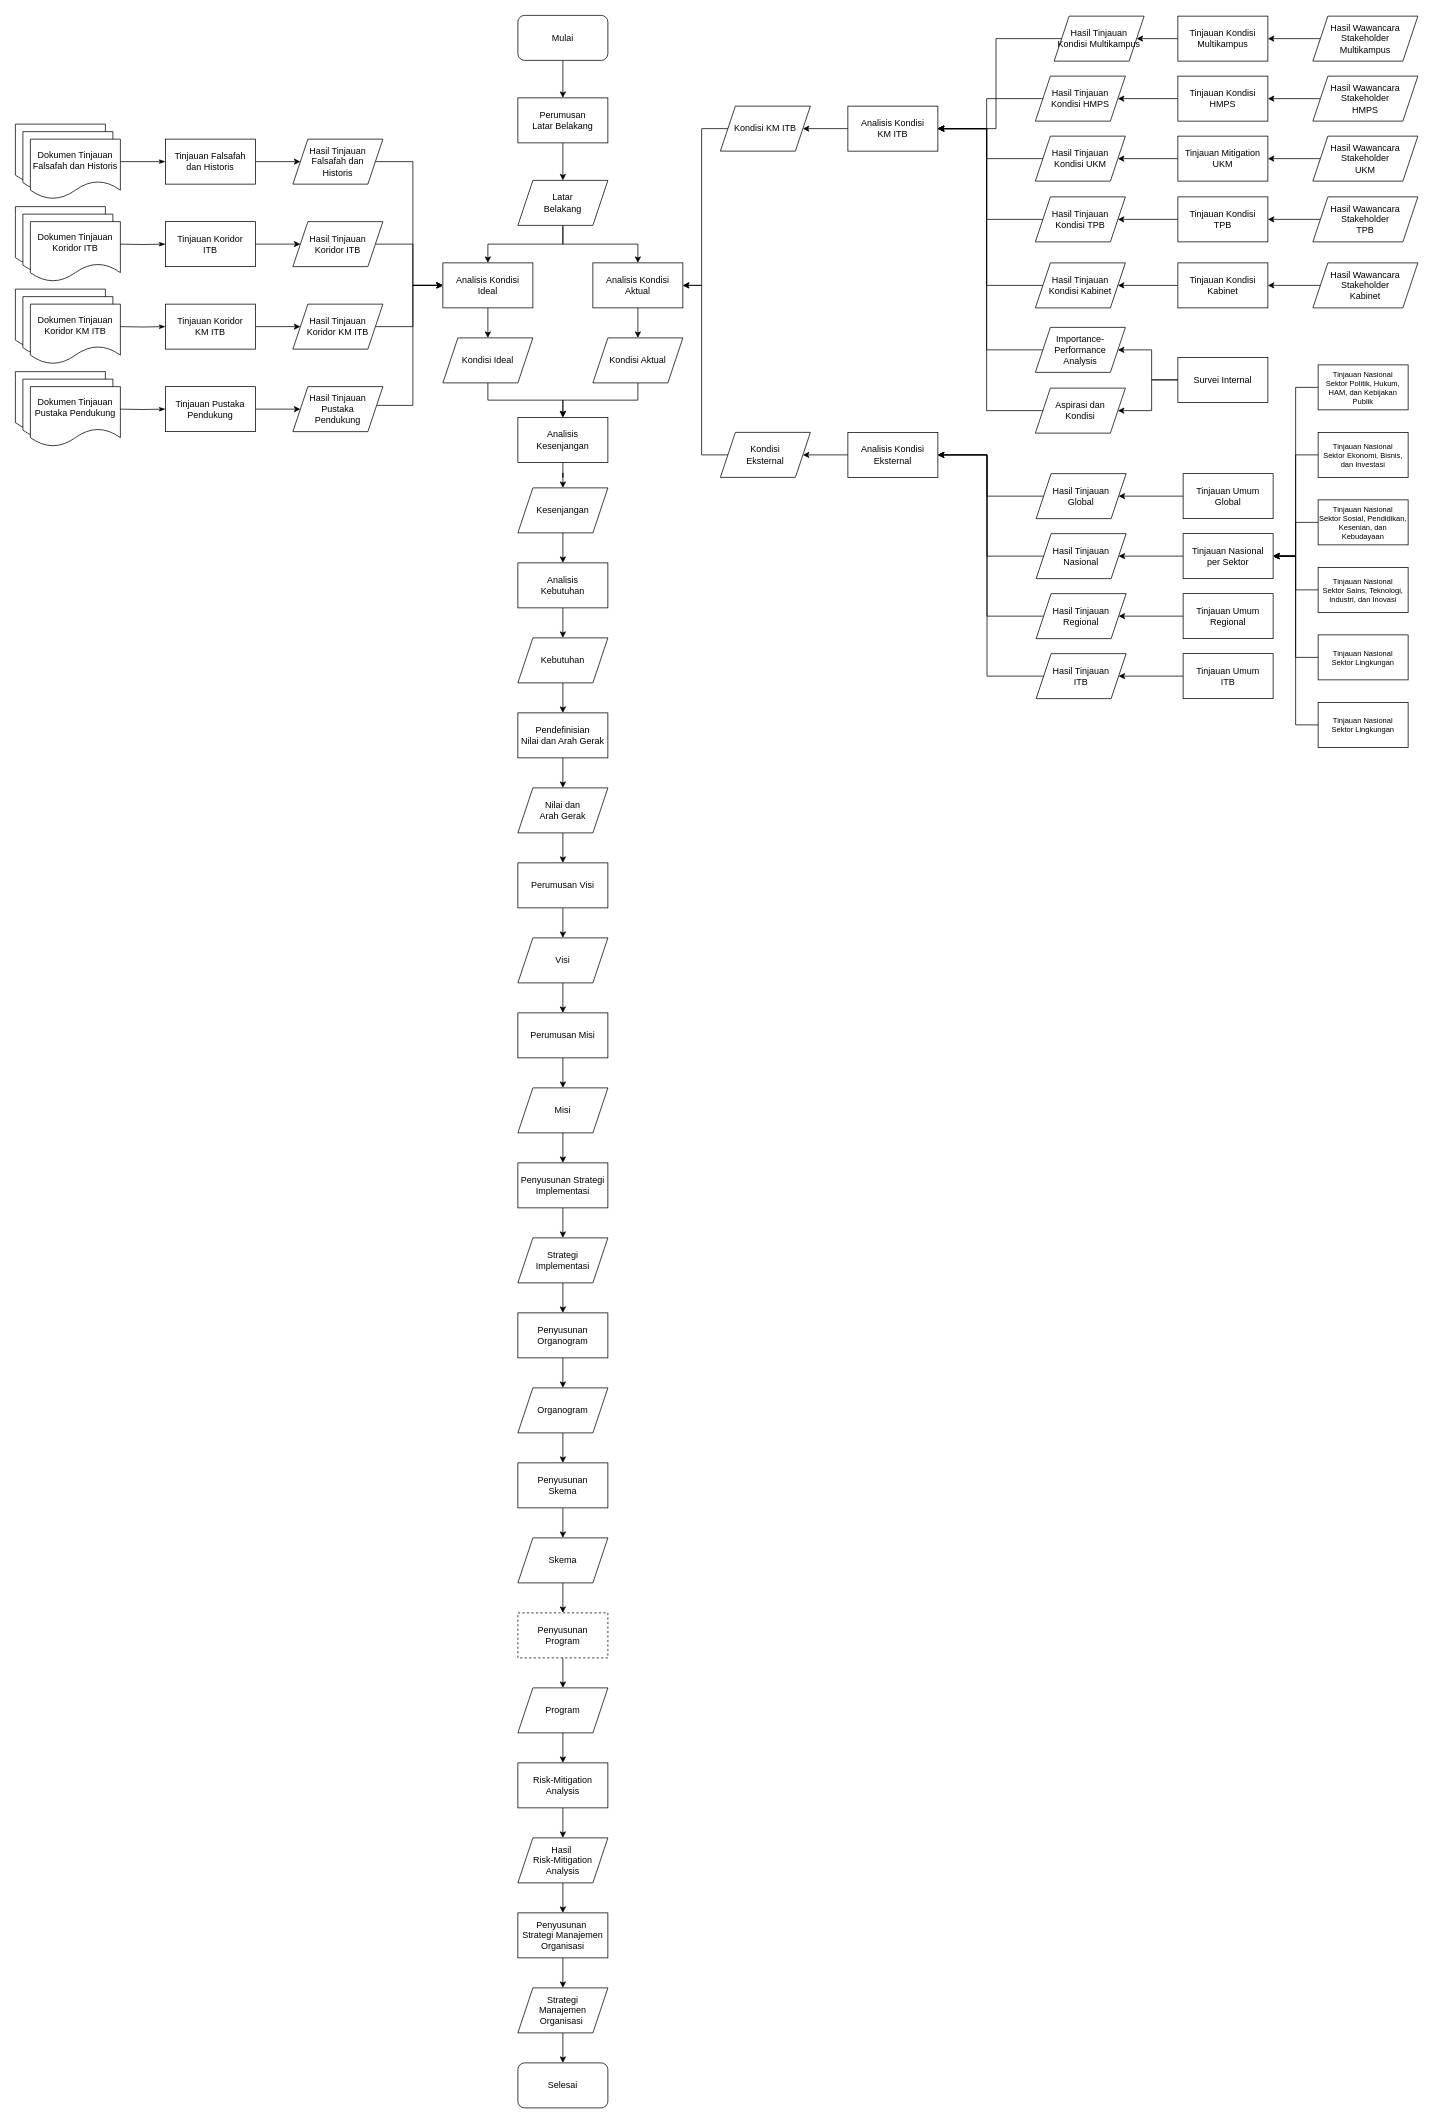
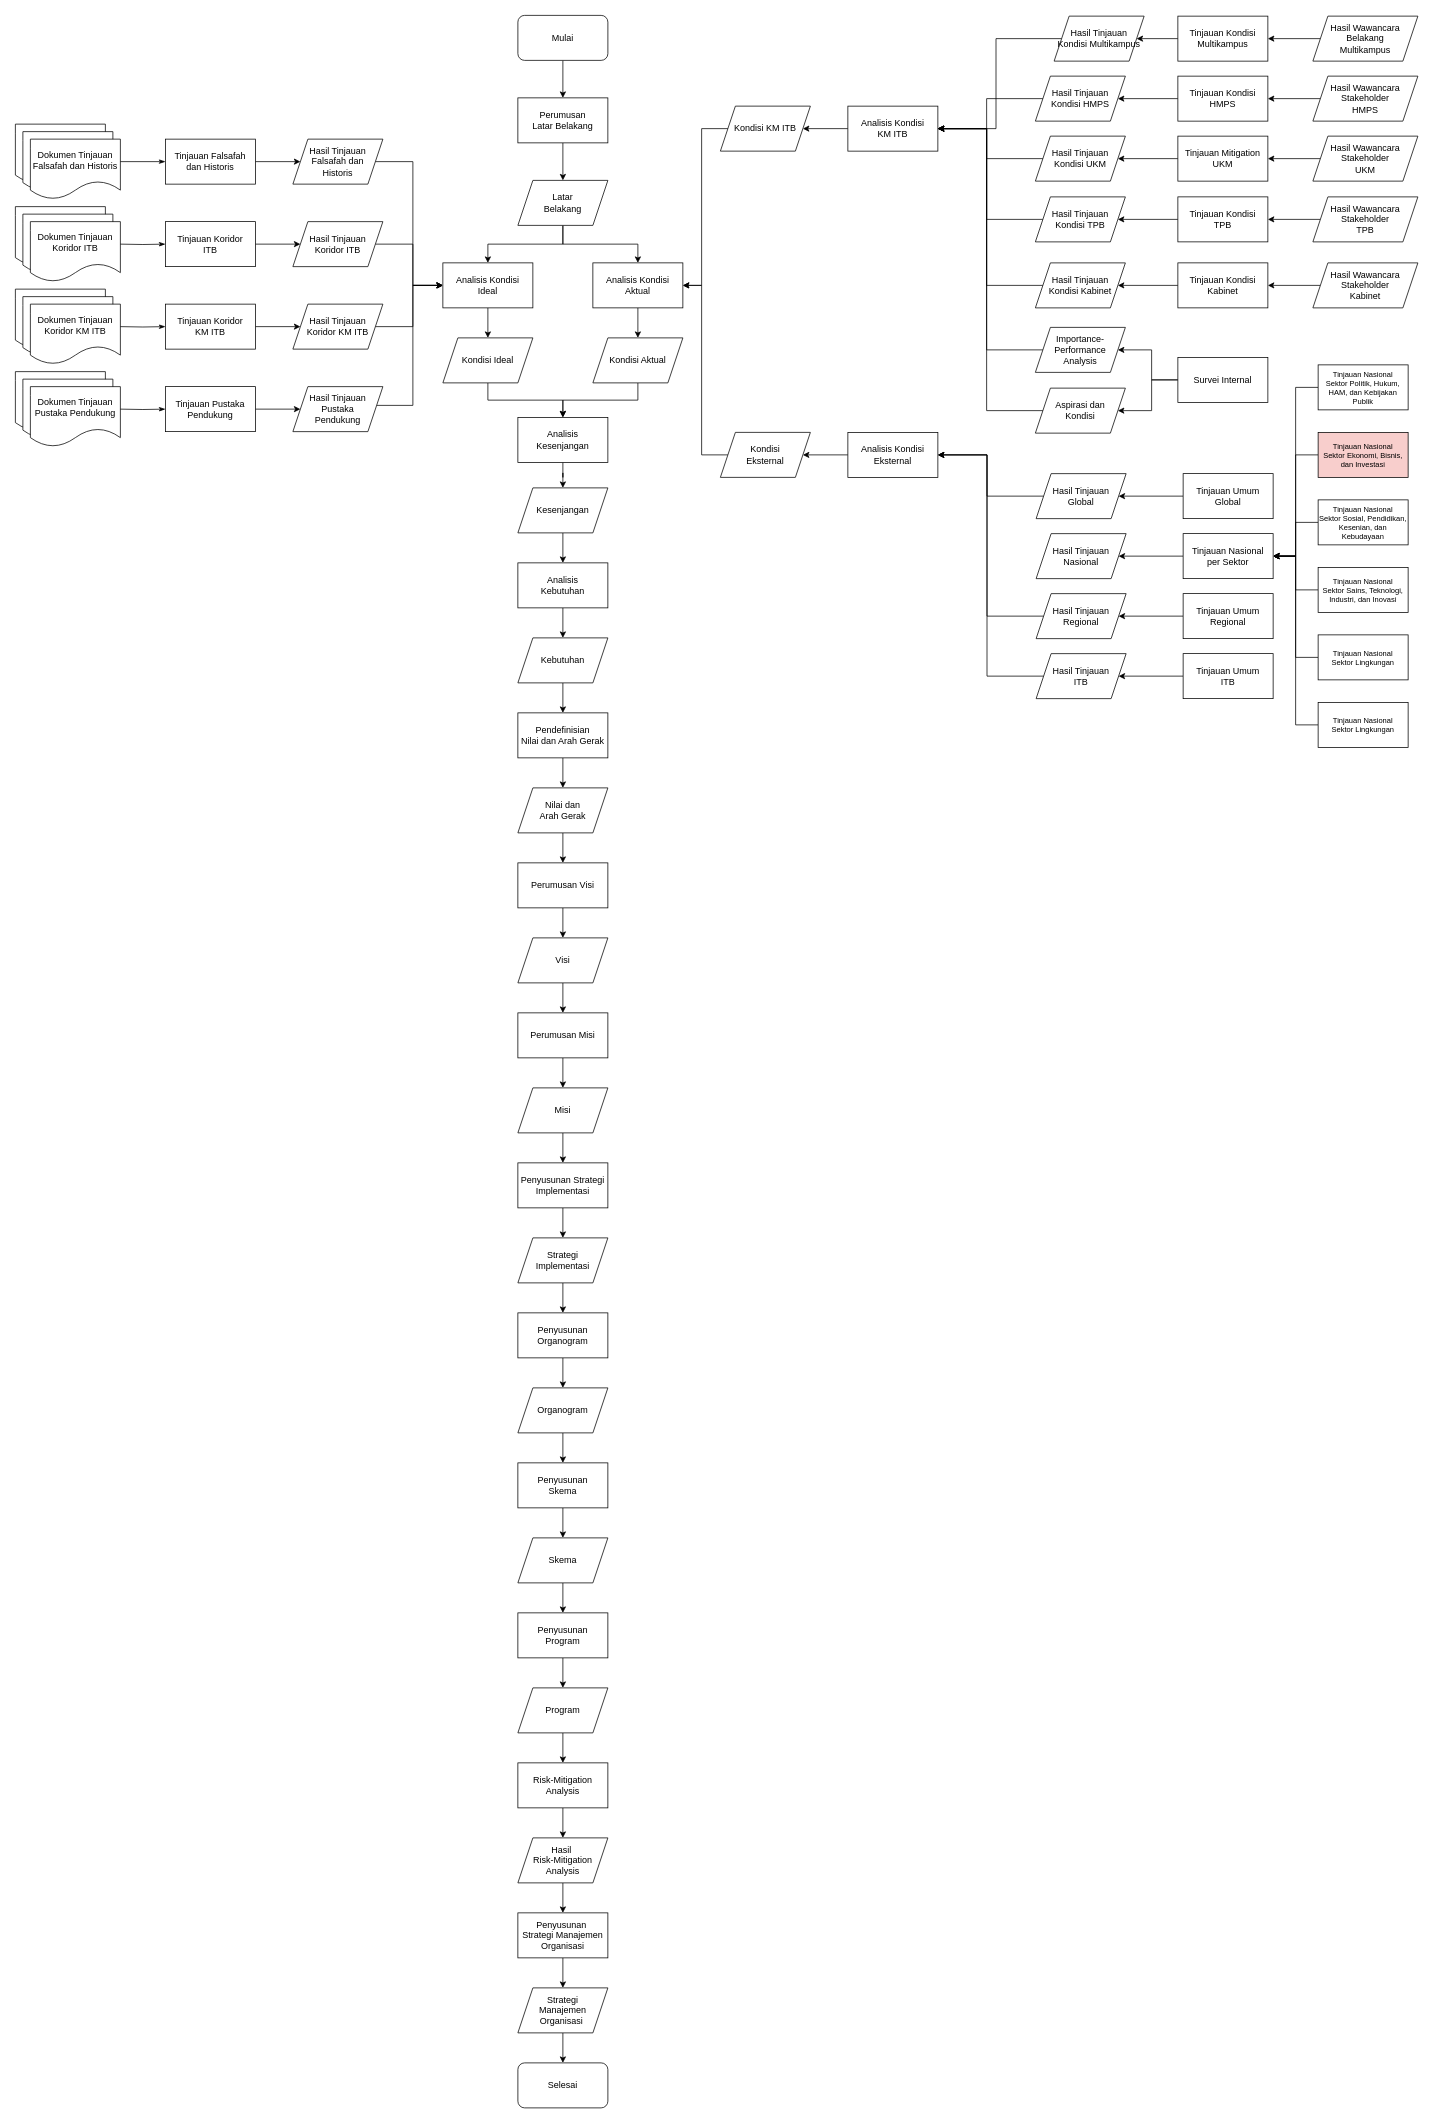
(1365, 39) -> (1365, 39)
(1363, 455) -> (1363, 455)
(1016, 556) -> none
(563, 1635) -> (563, 1635)
